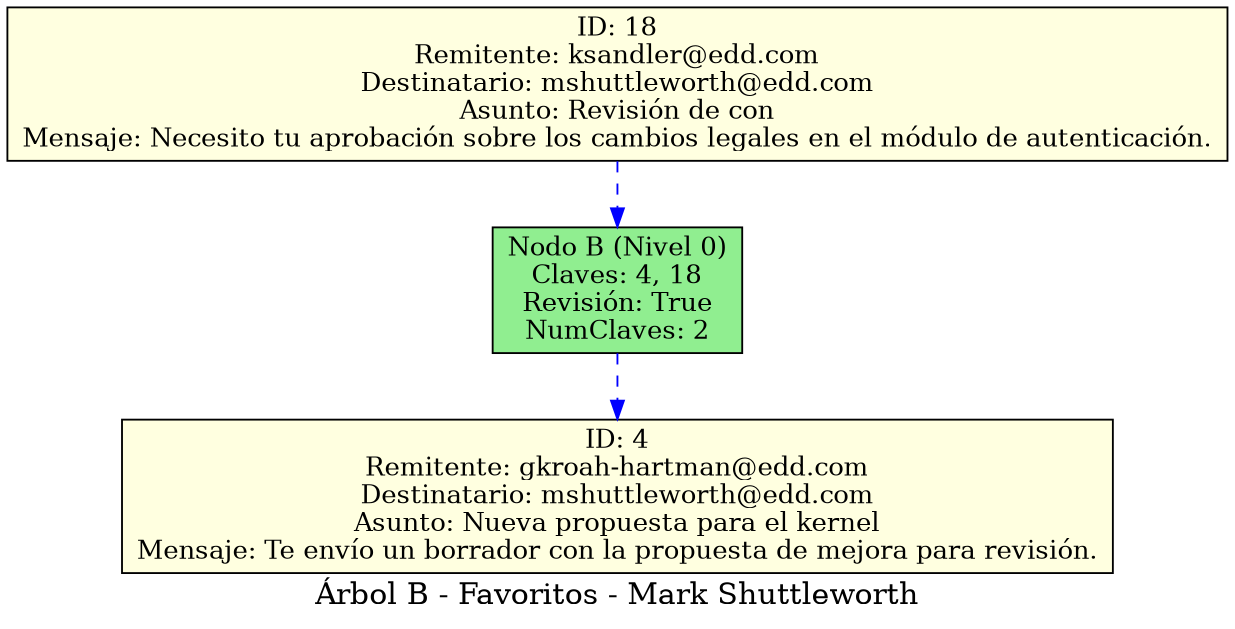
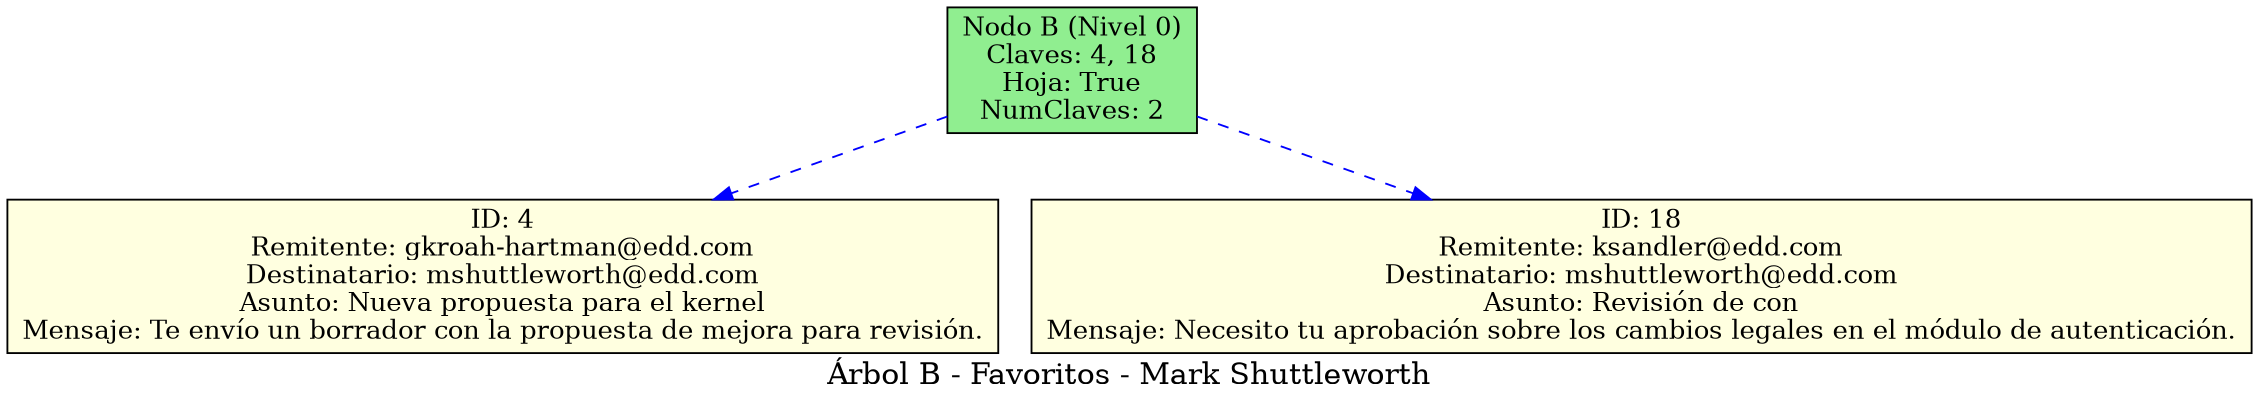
(617, 185) -> (1305, 155)
(617, 303) -> (1072, 83)
